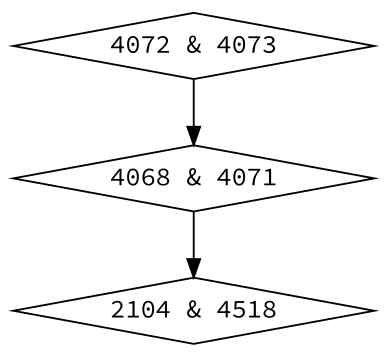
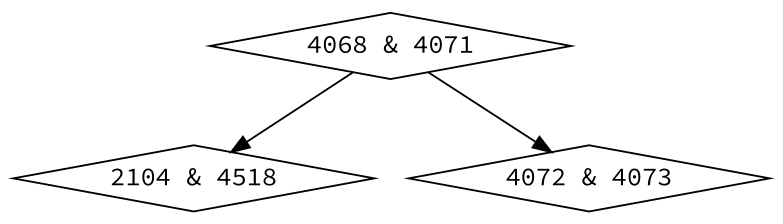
(194, 103) -> (482, 107)
